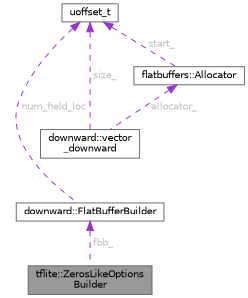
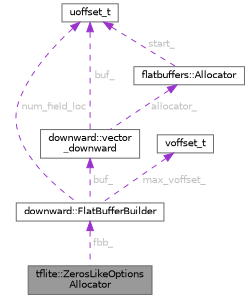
(103, 76) -> (103, 76)
none -> (185, 144)
none -> (90, 185)
(90, 280) -> (90, 280)
